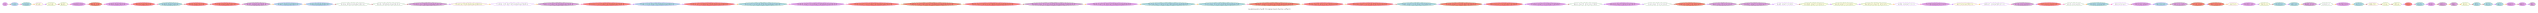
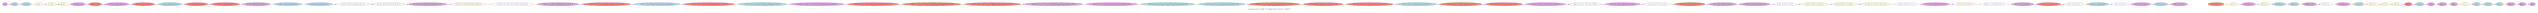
(2198, 4) -> none
